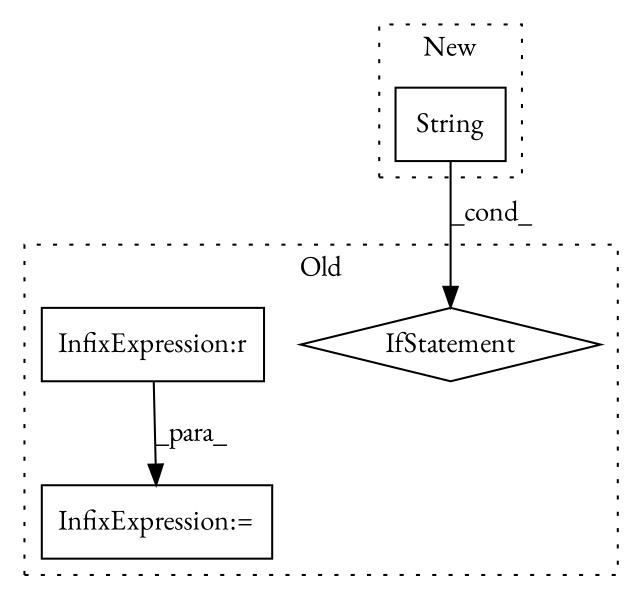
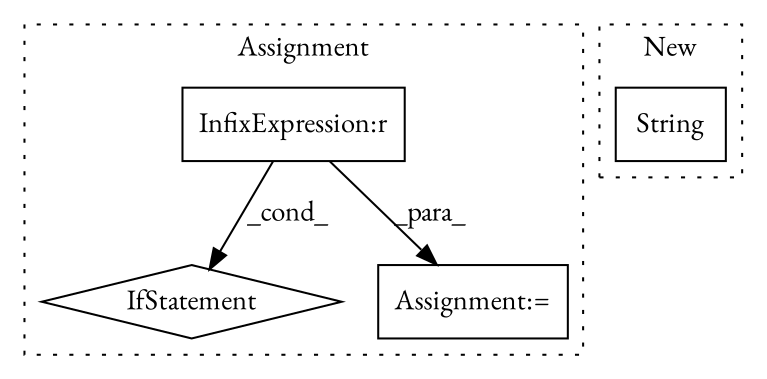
(451, 224) -> (246, 207)
(321, 268) -> (304, 48)
(157, 522) -> (473, 302)
